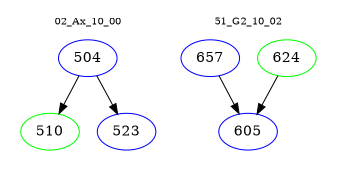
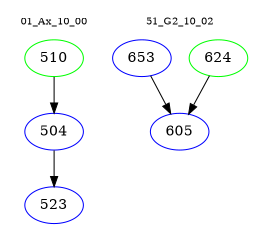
(88, 22) -> (54, 22)
(210, 58) -> (142, 58)
(71, 90) -> (54, 90)
